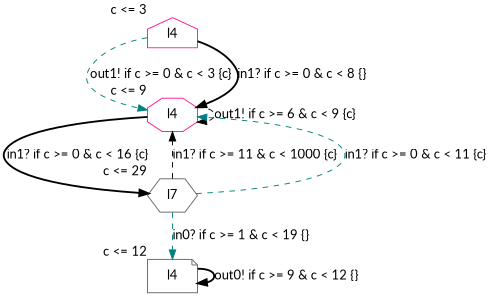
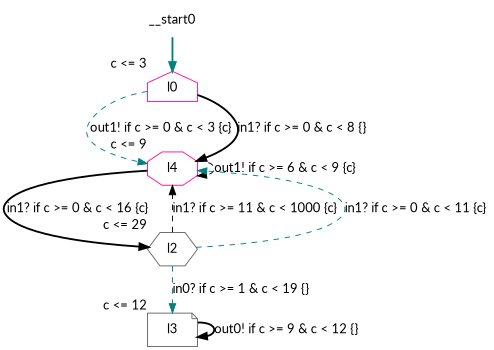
none -> (172, 20)
(172, 34) -> (172, 88)
(172, 195) -> (172, 249)
(172, 276) -> (172, 330)
